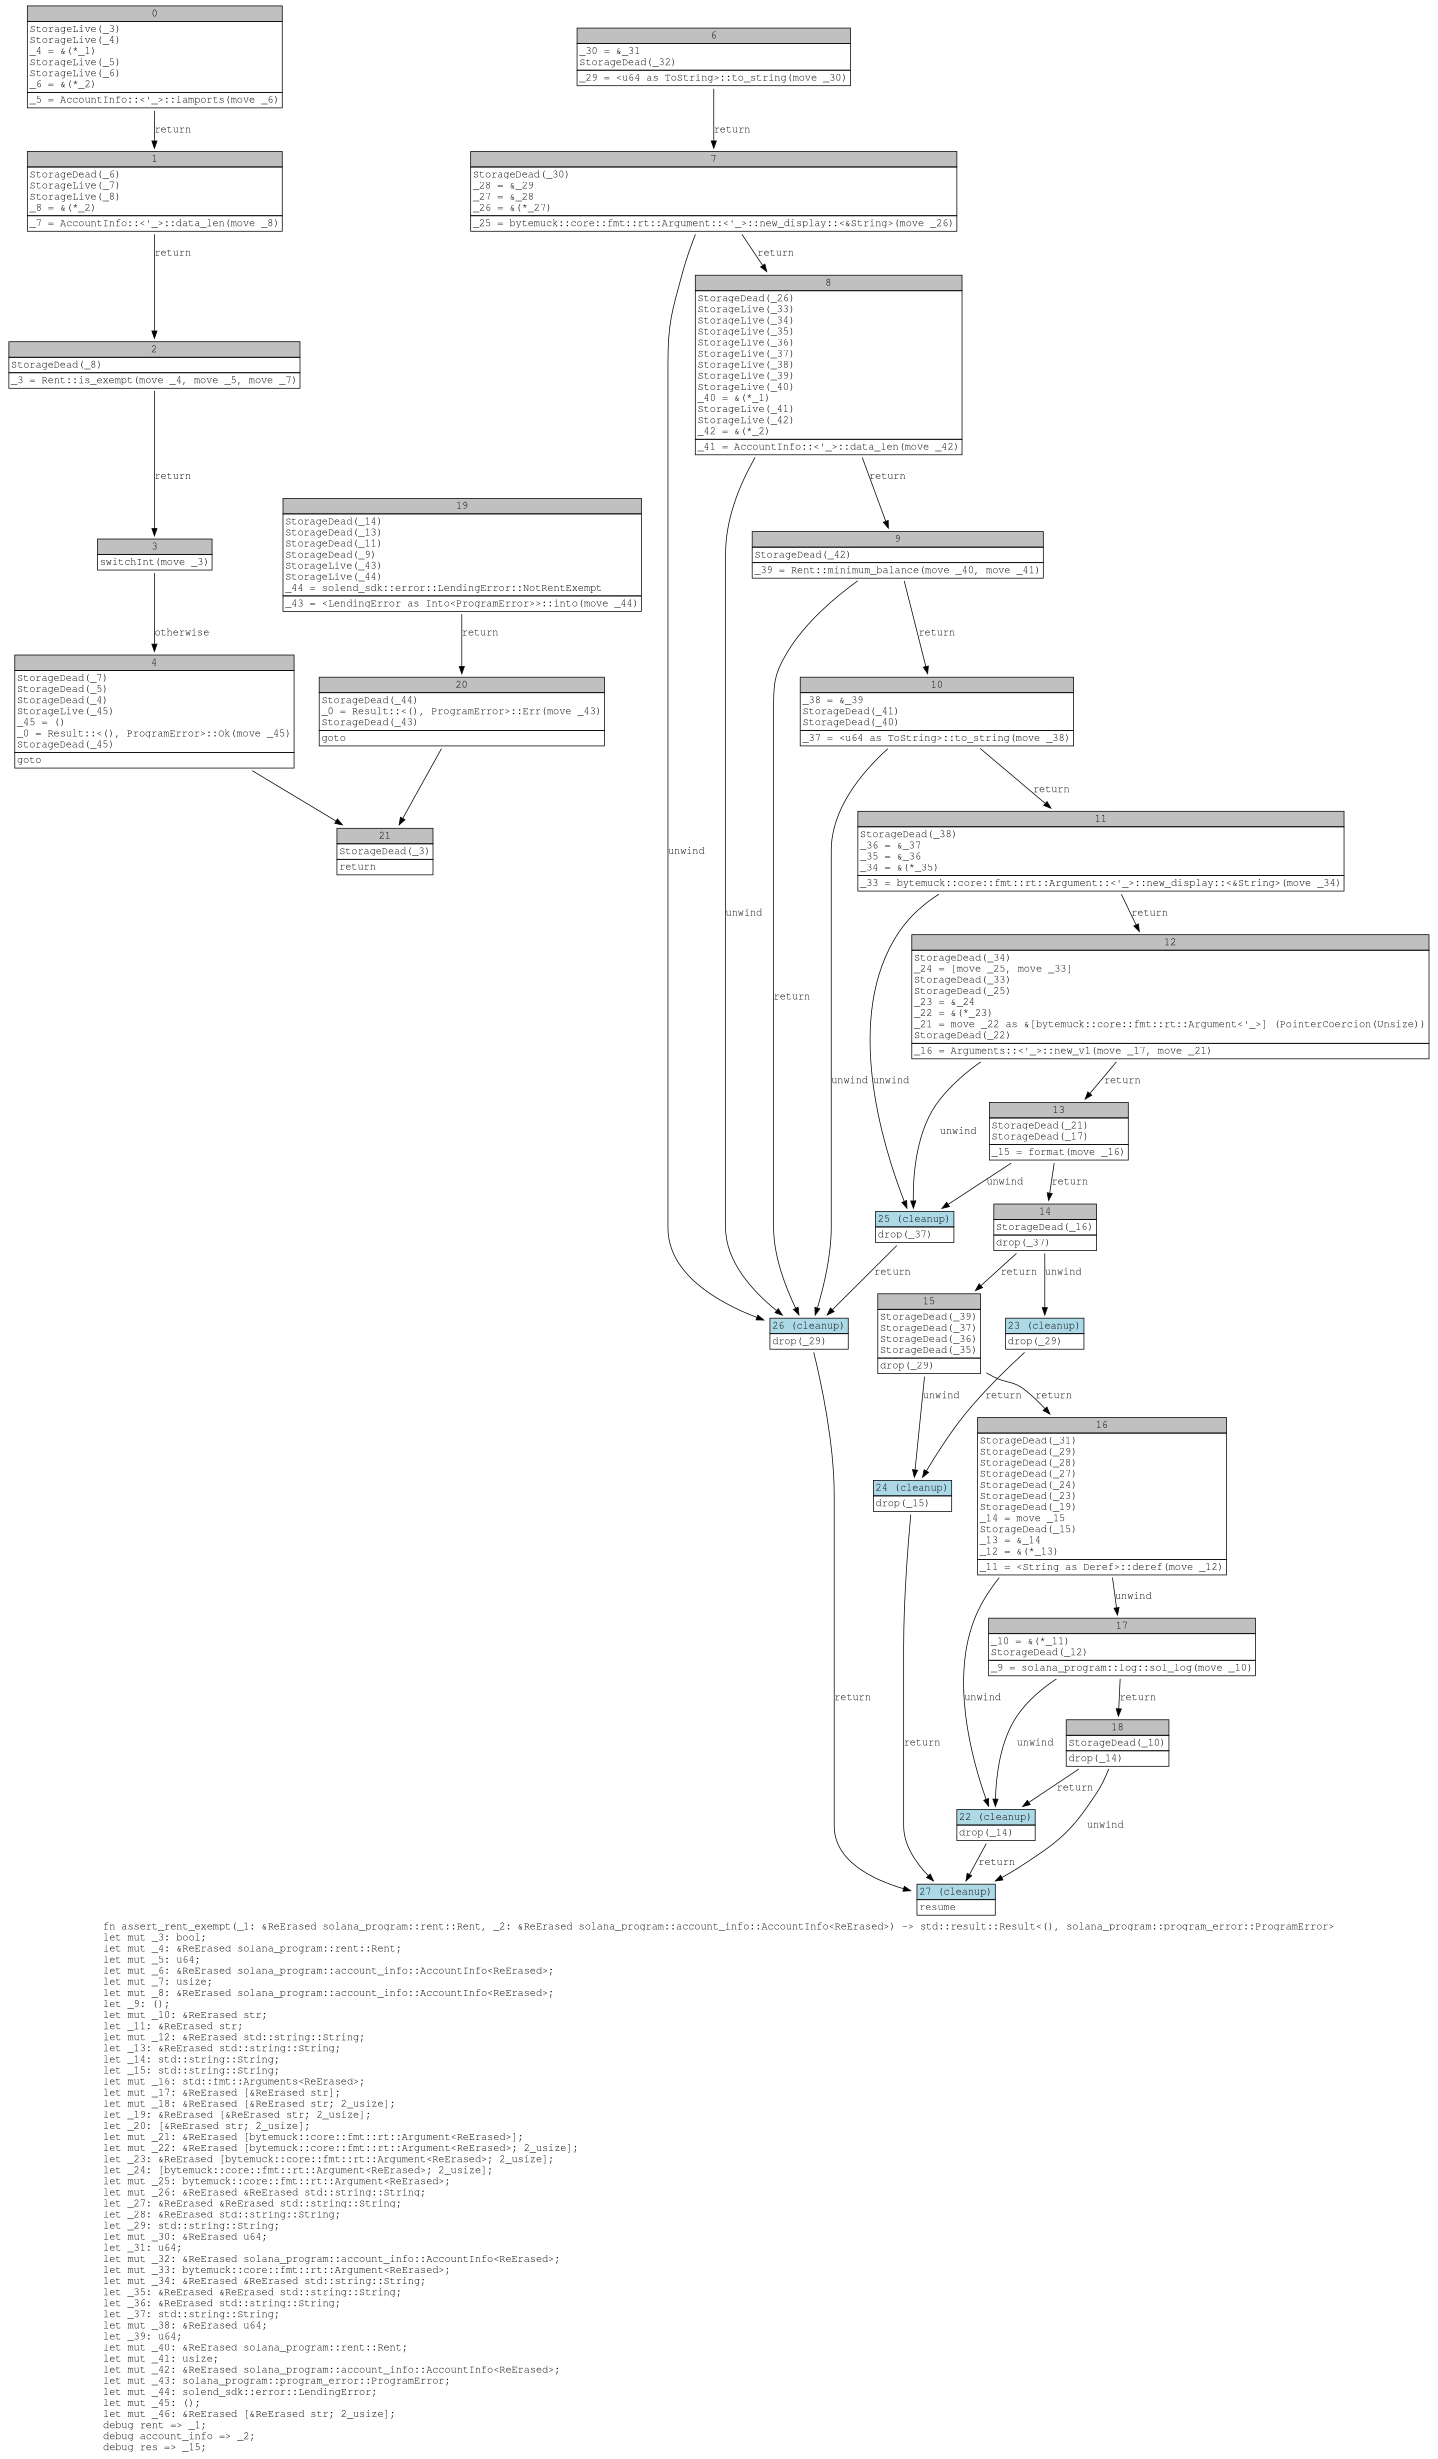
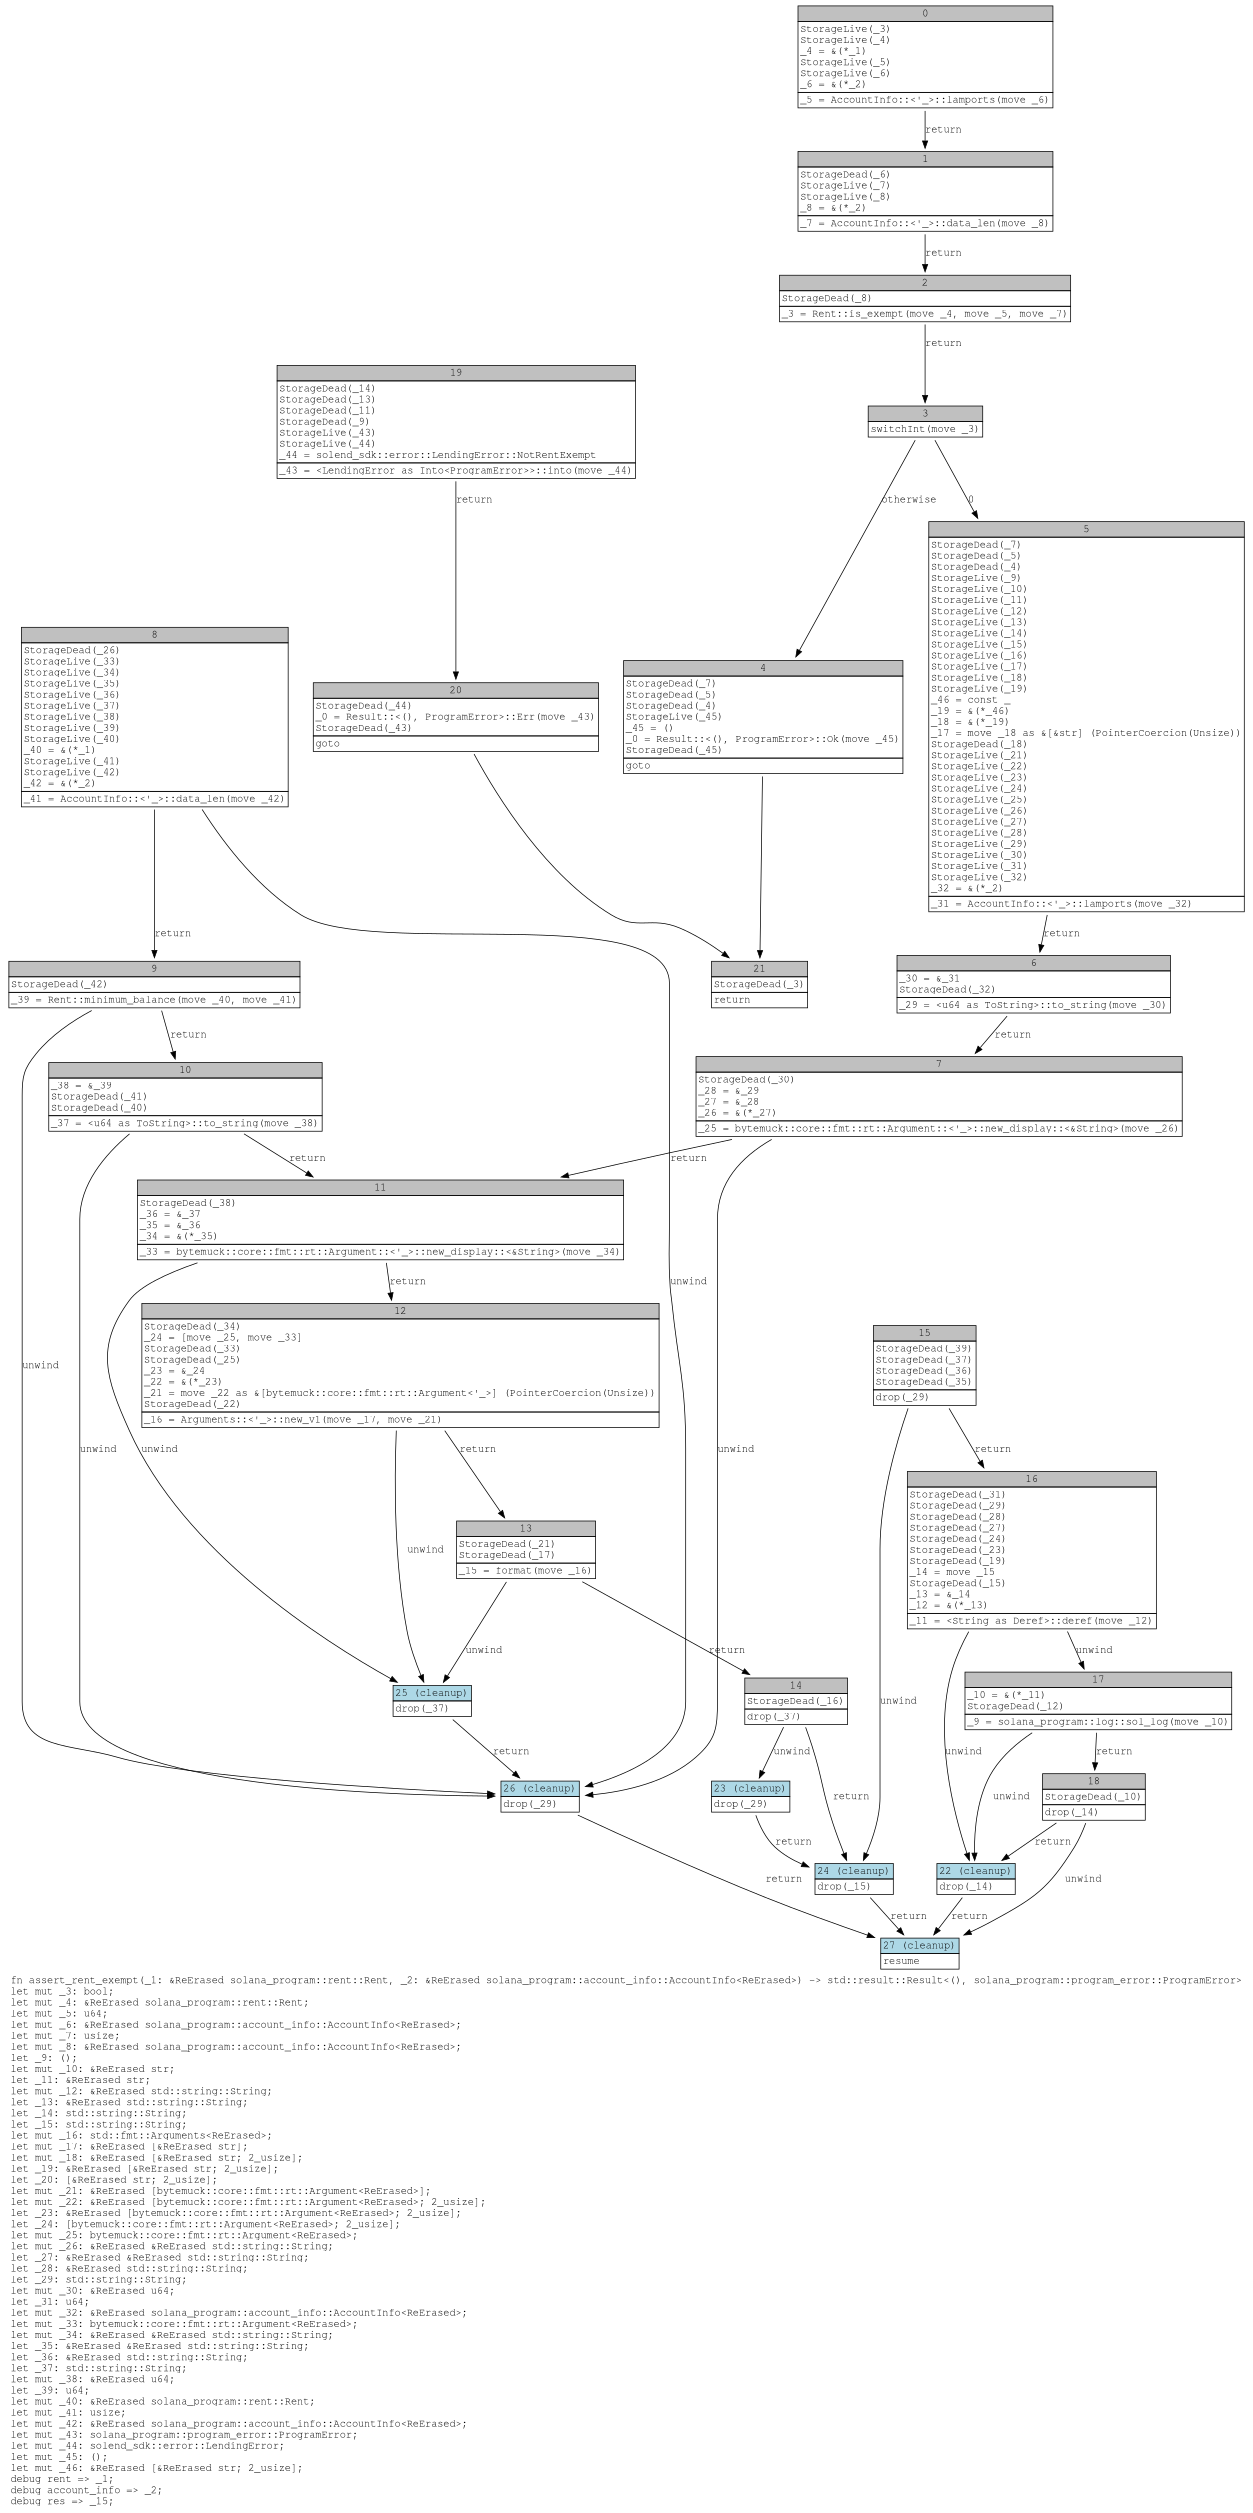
(752, 250) -> (650, 1157)
none -> (1086, 717)
(792, 997) -> (41, 1365)
(999, 1270) -> (824, 1791)
